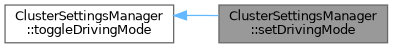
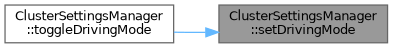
(203, 15) -> (190, 32)
